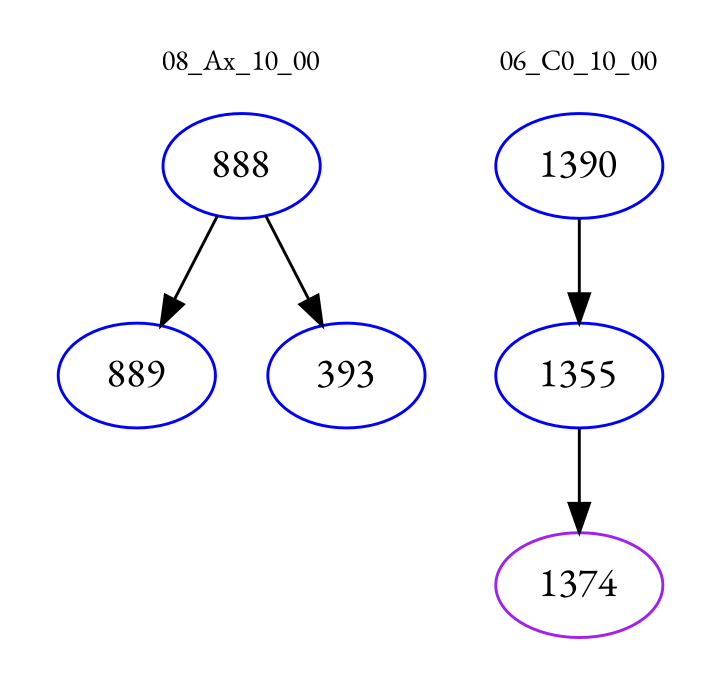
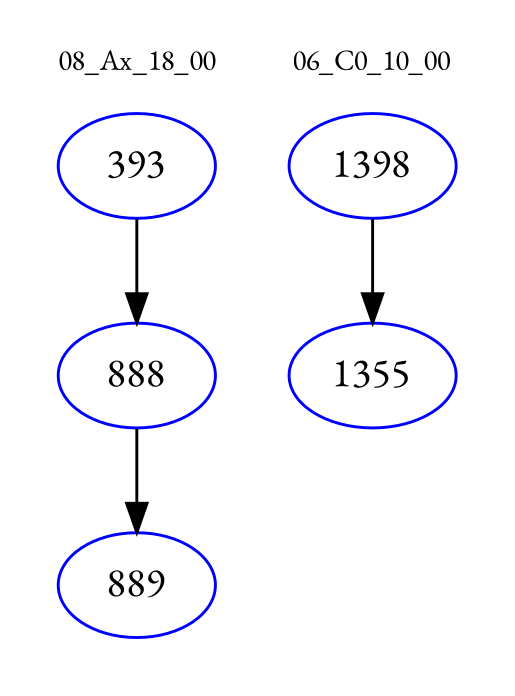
(242, 63) -> (138, 63)
(579, 166) -> (373, 166)
(287, 258) -> (137, 256)
(579, 585) -> none
